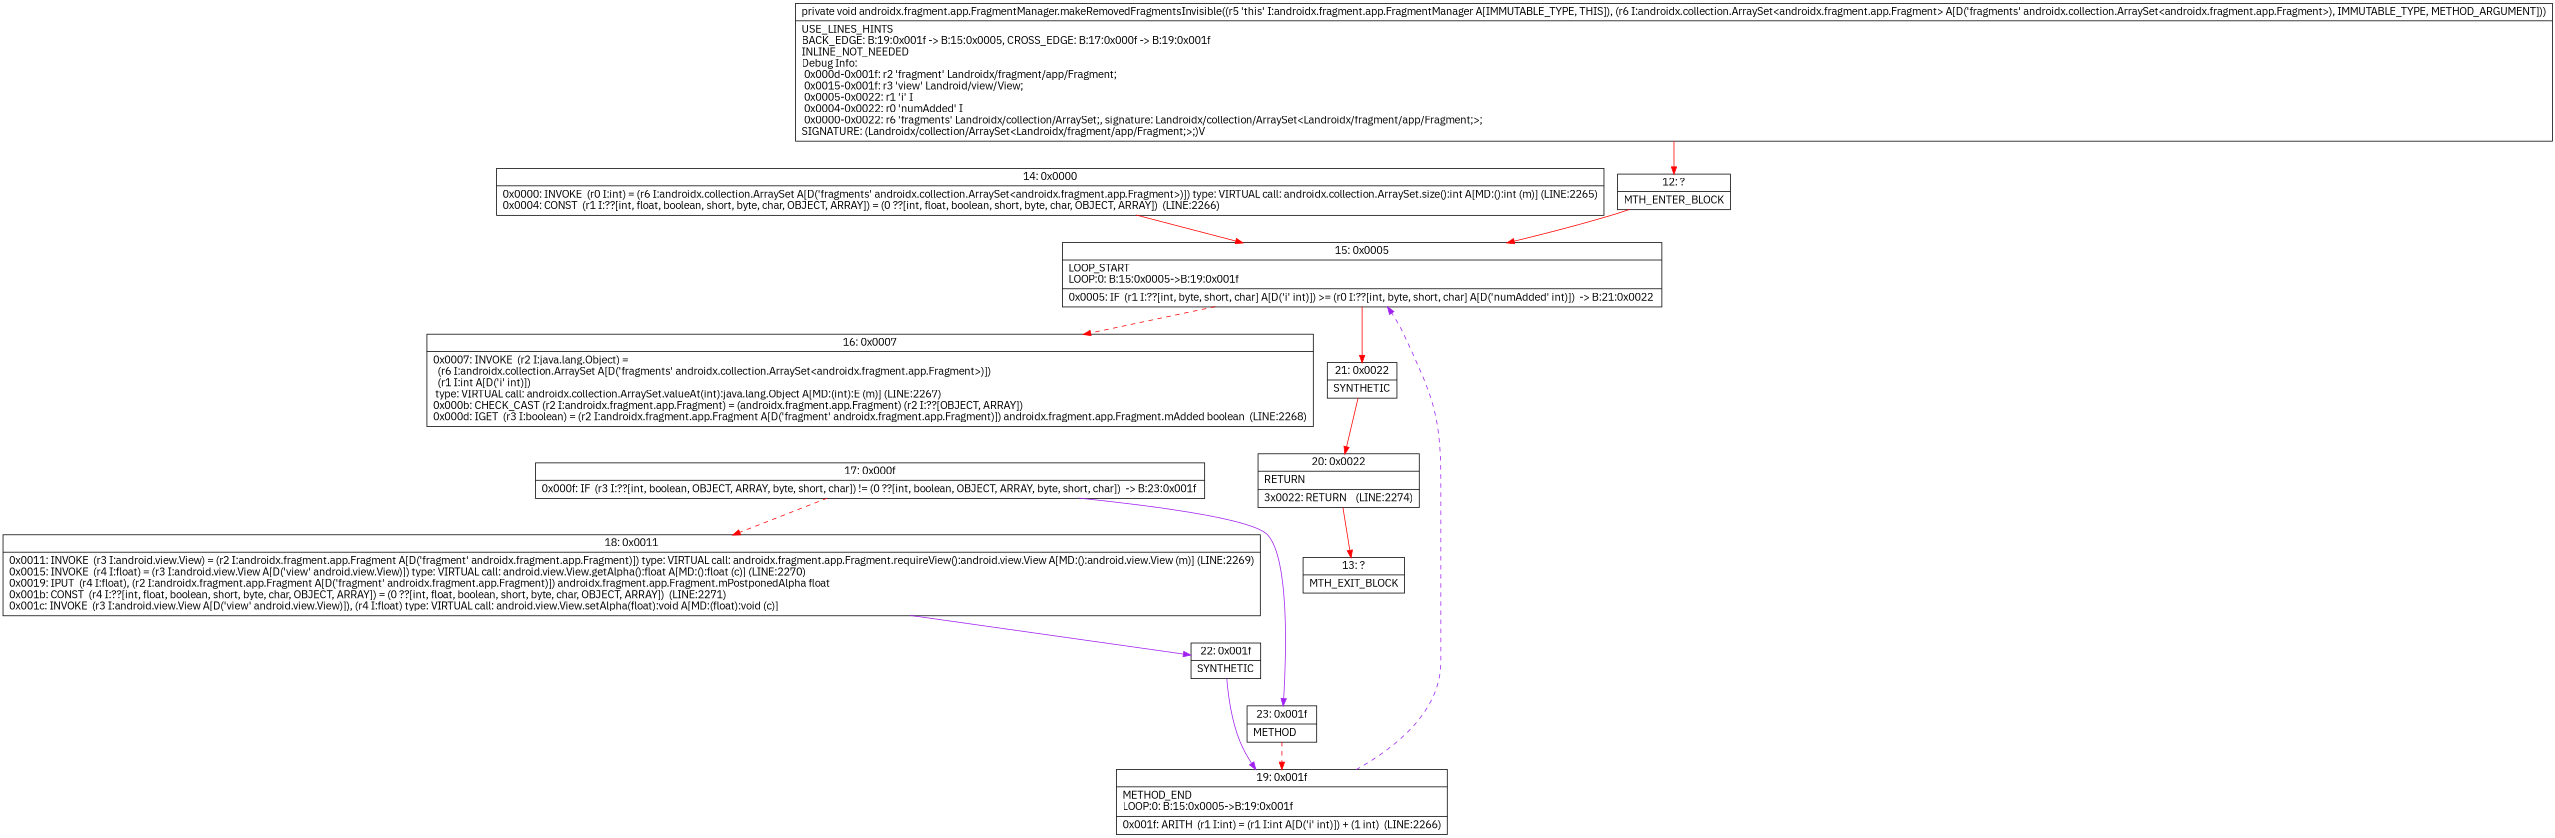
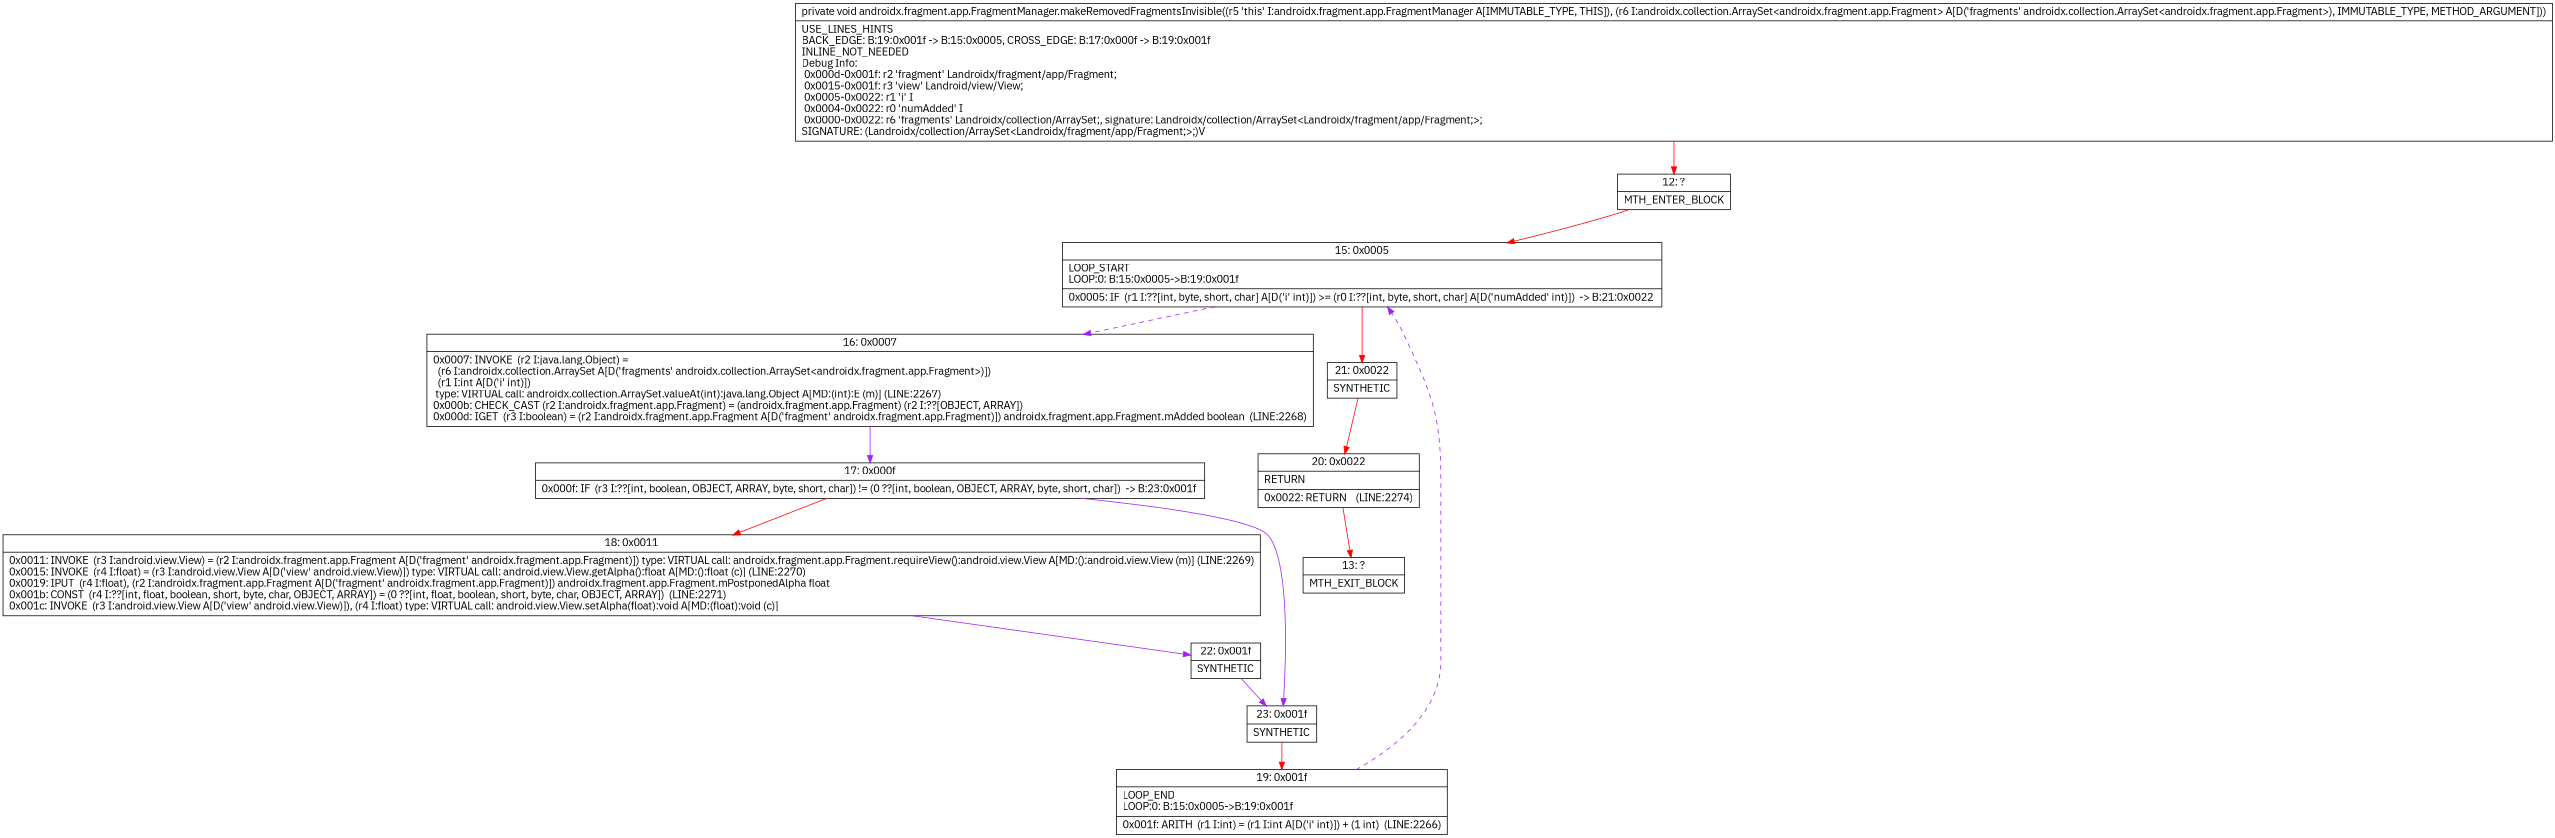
(1050, 192) -> none
(1153, 320) -> (1153, 320)
none -> (870, 441)
(1339, 498) -> (1339, 498)
(784, 515) -> (784, 515)
(1234, 723) -> (1251, 689)
(1275, 733) -> (1282, 733)
(1282, 752) -> (1282, 752)
(1157, 796) -> (1149, 796)
